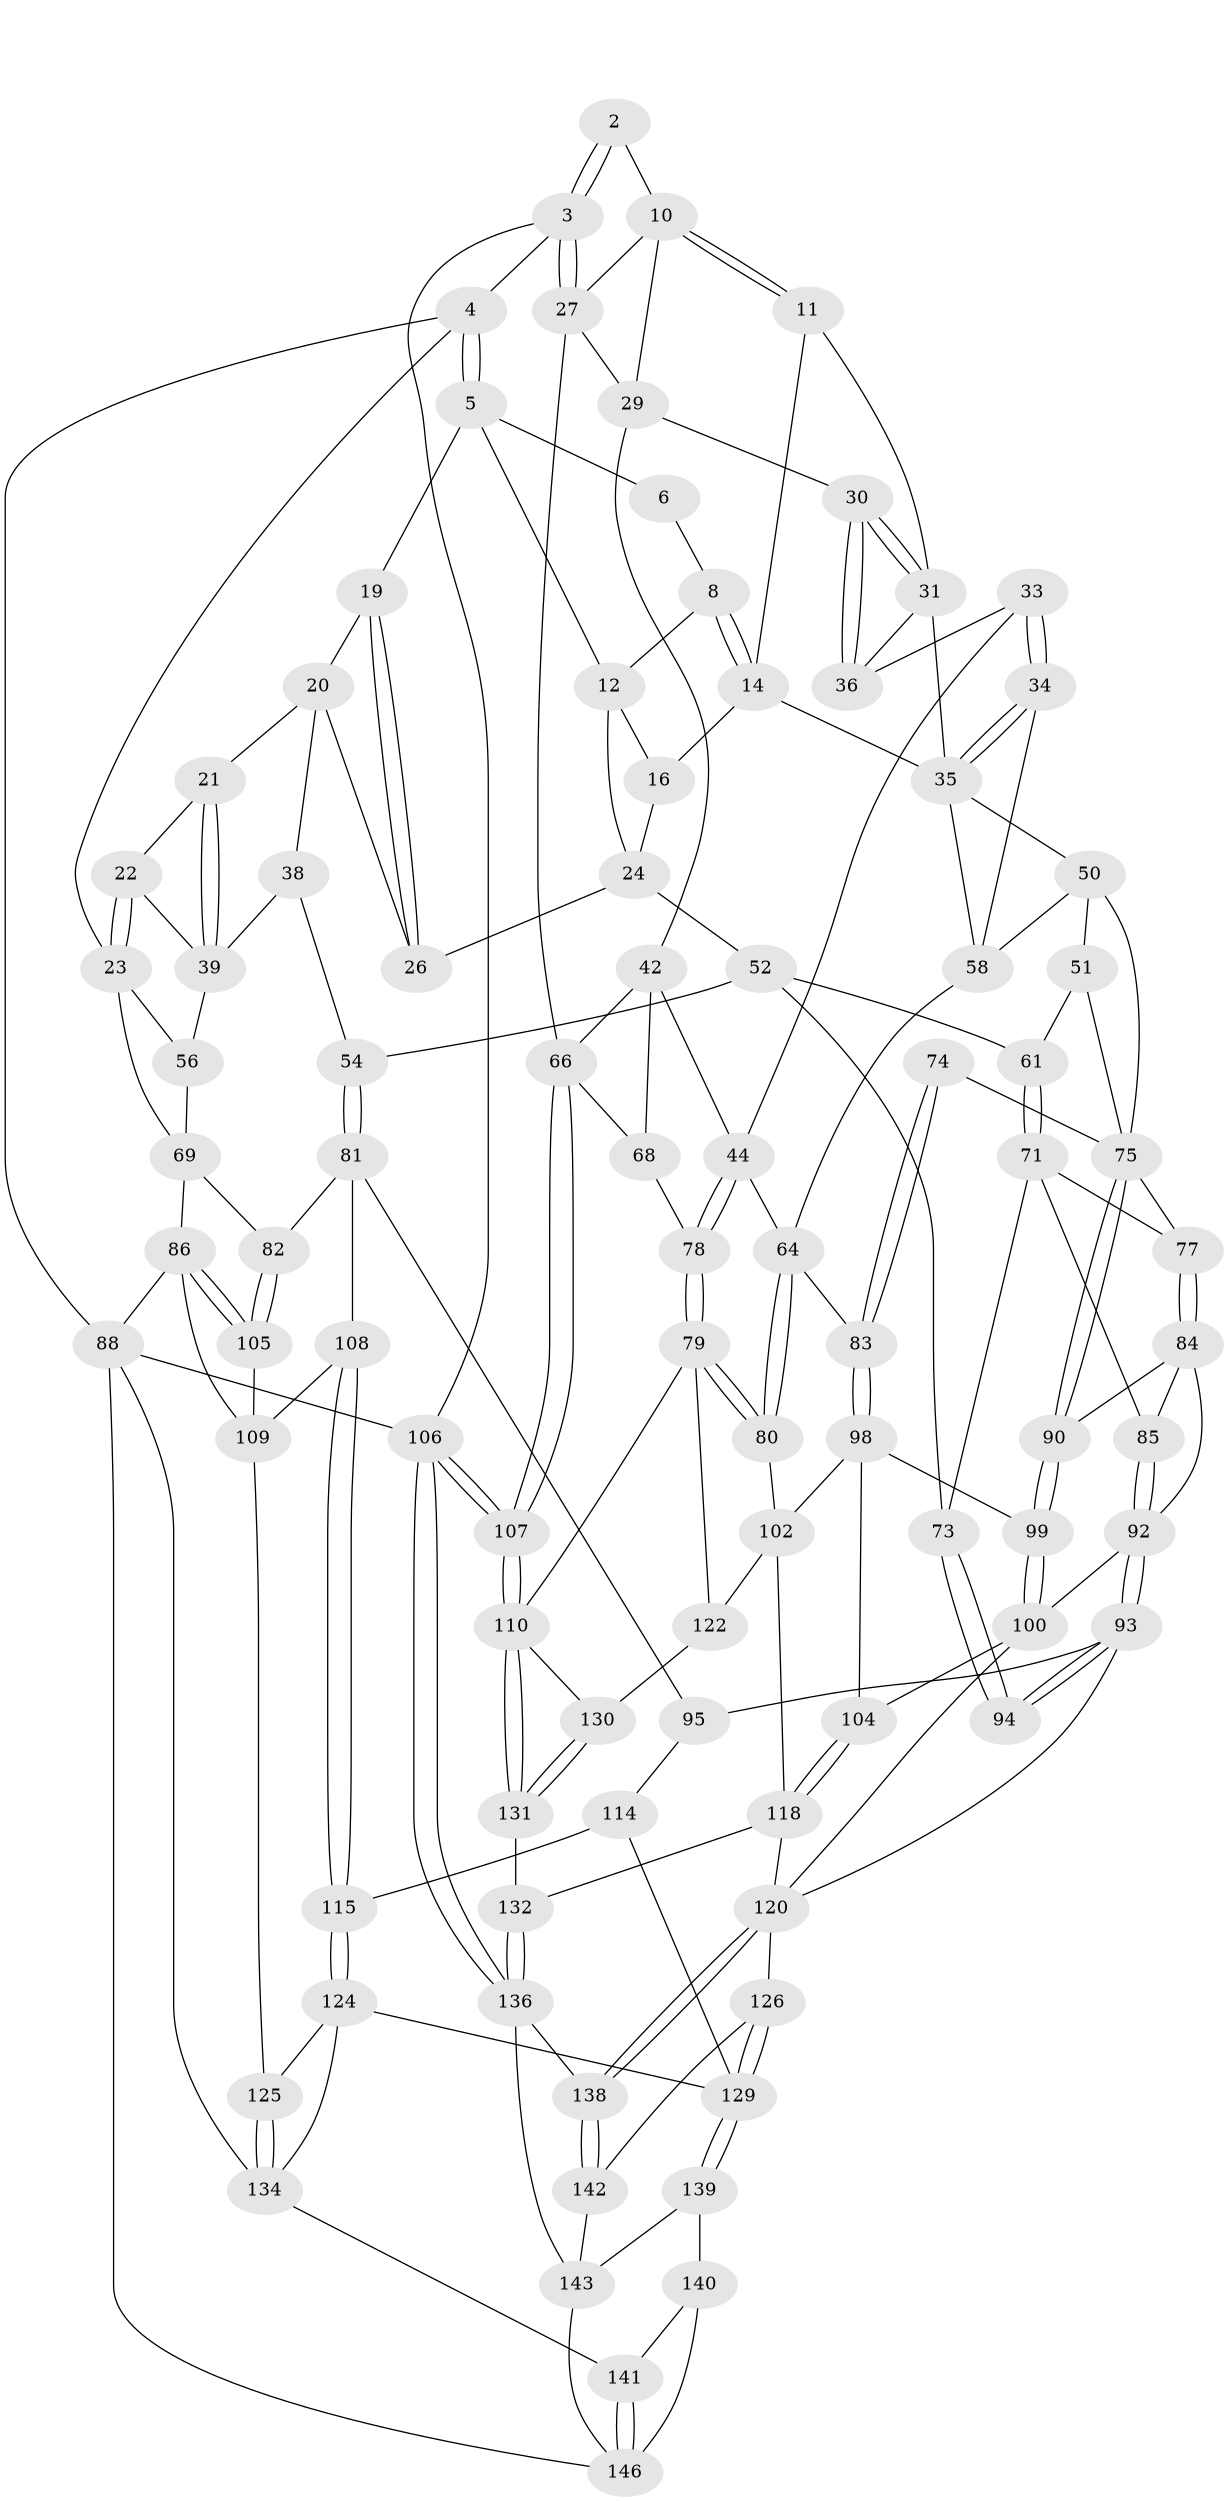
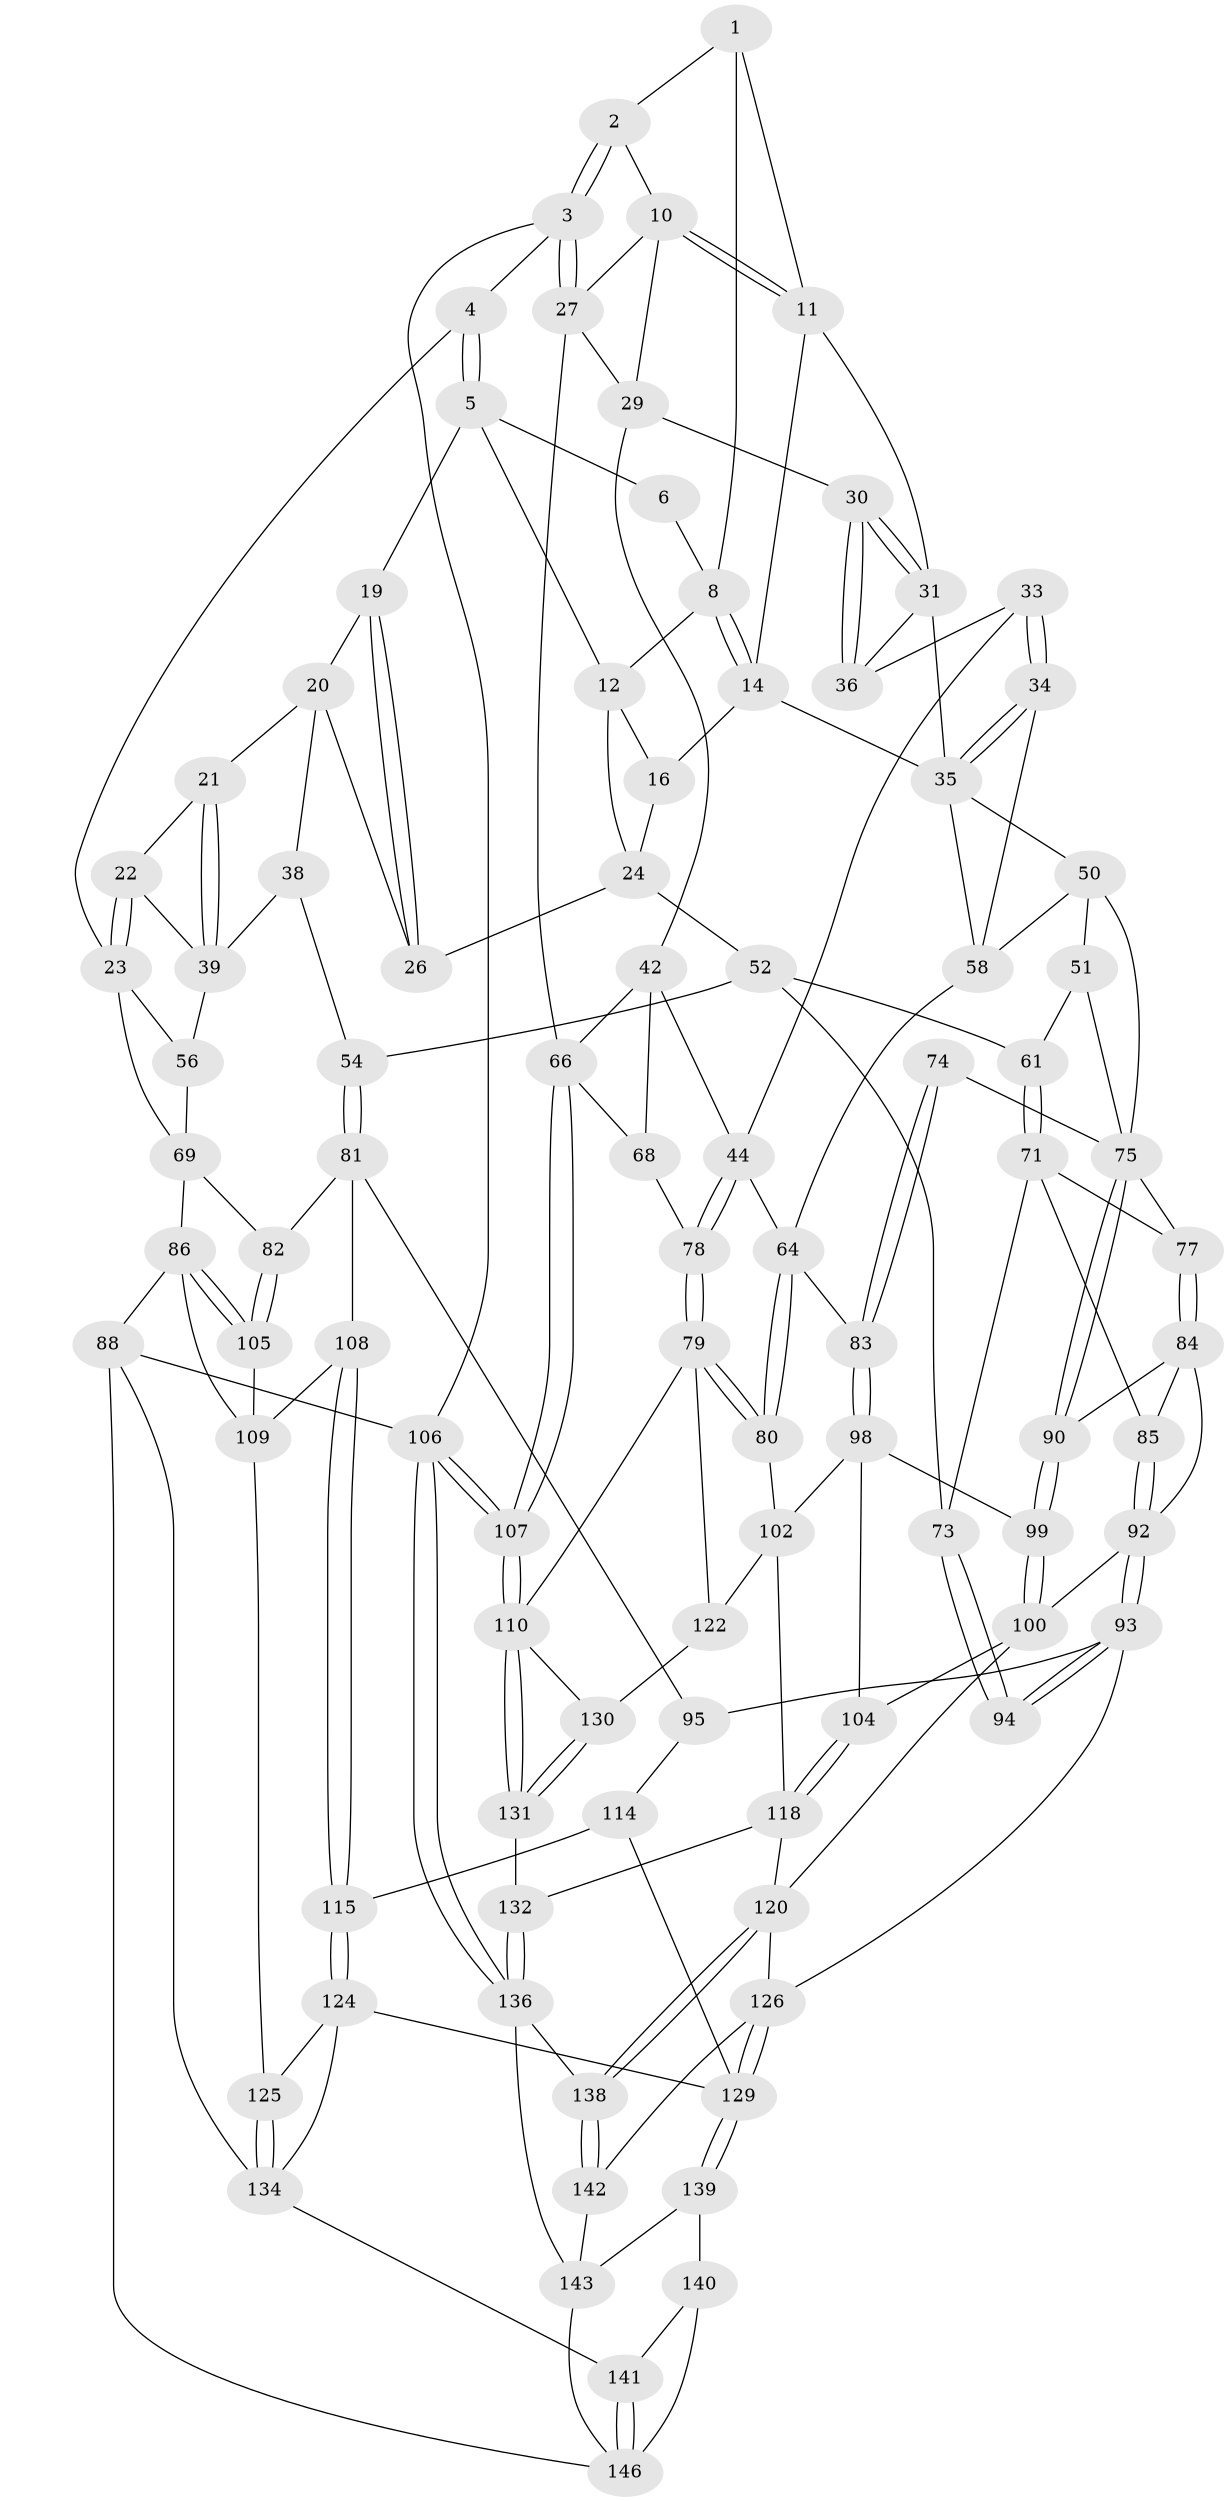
none -> (736, 29)
(5, 681) -> none
(983, 1800) -> (994, 1849)
